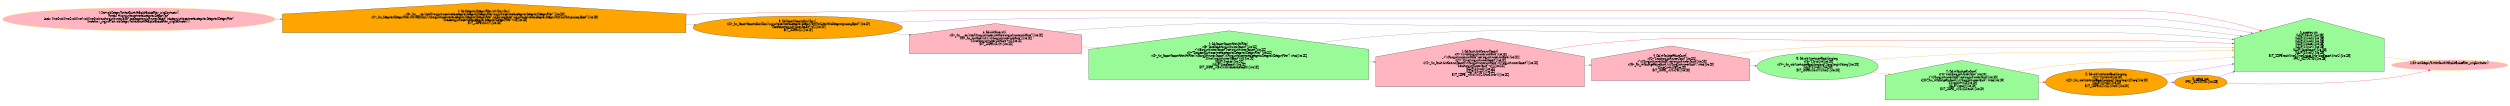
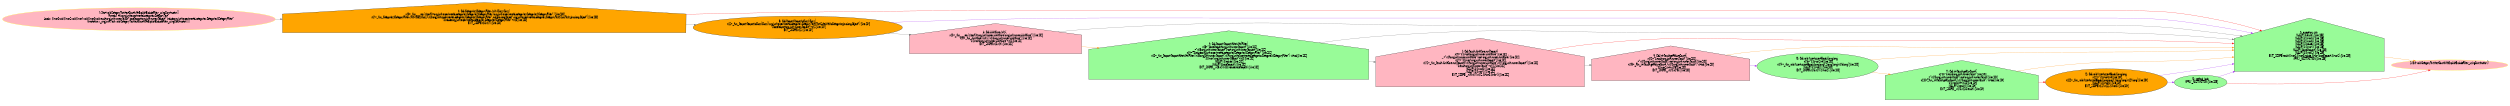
(2201, 82) -> (2201, 82)
